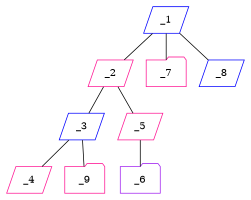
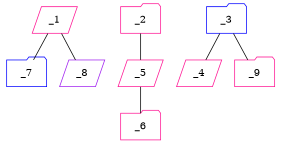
(166, 20) -> (55, 20)
(138, 47) -> none
(111, 73) -> (141, 20)
(166, 73) -> (27, 73)
(222, 73) -> (82, 73)
(96, 100) -> none
(82, 127) -> (227, 20)
(140, 180) -> (141, 127)
